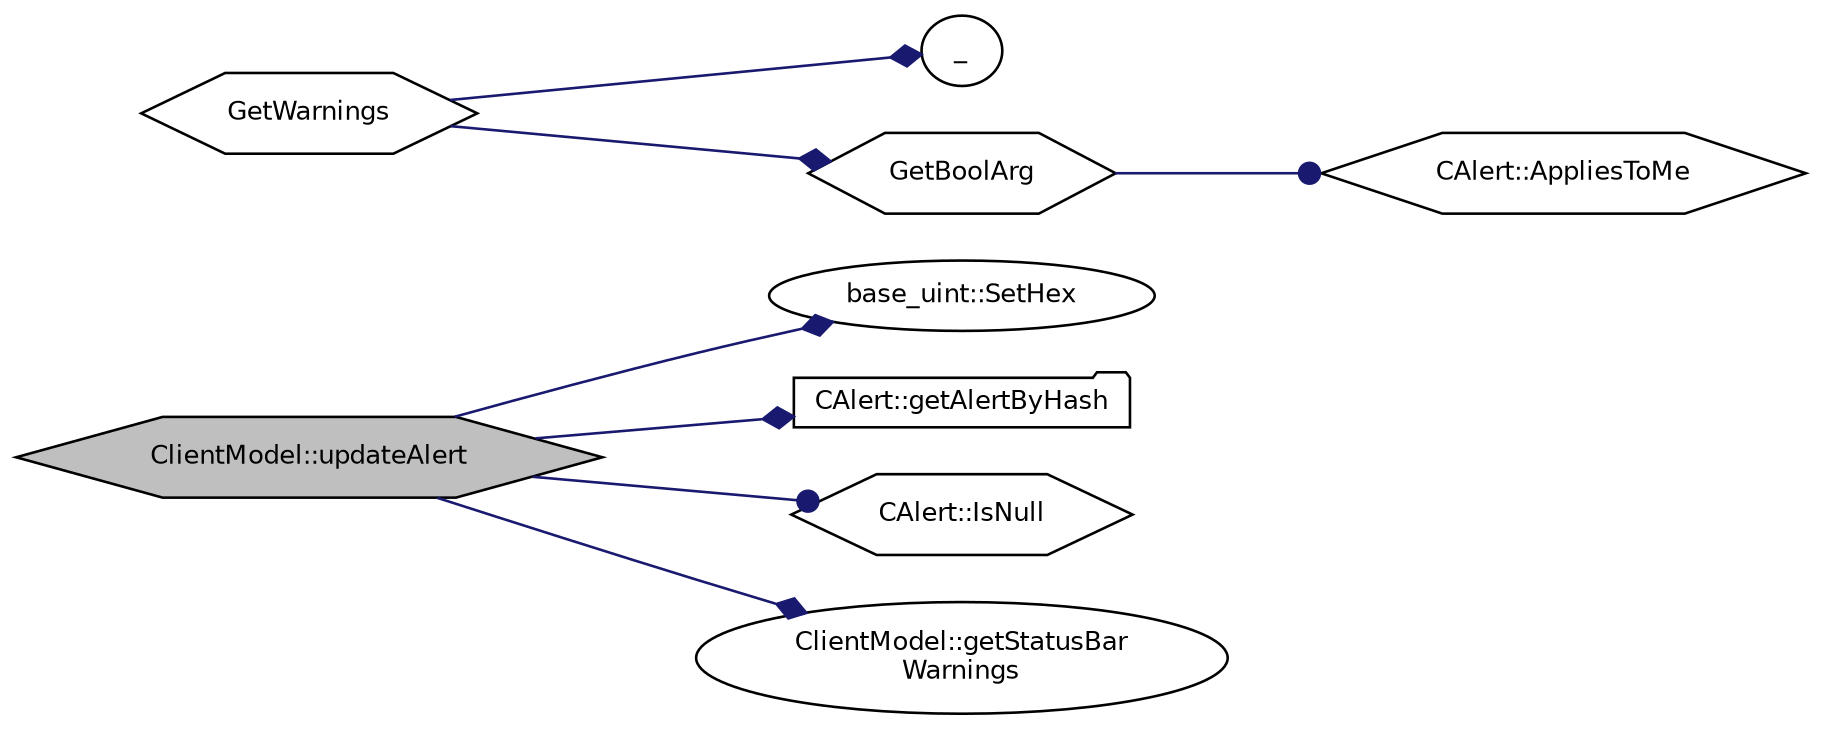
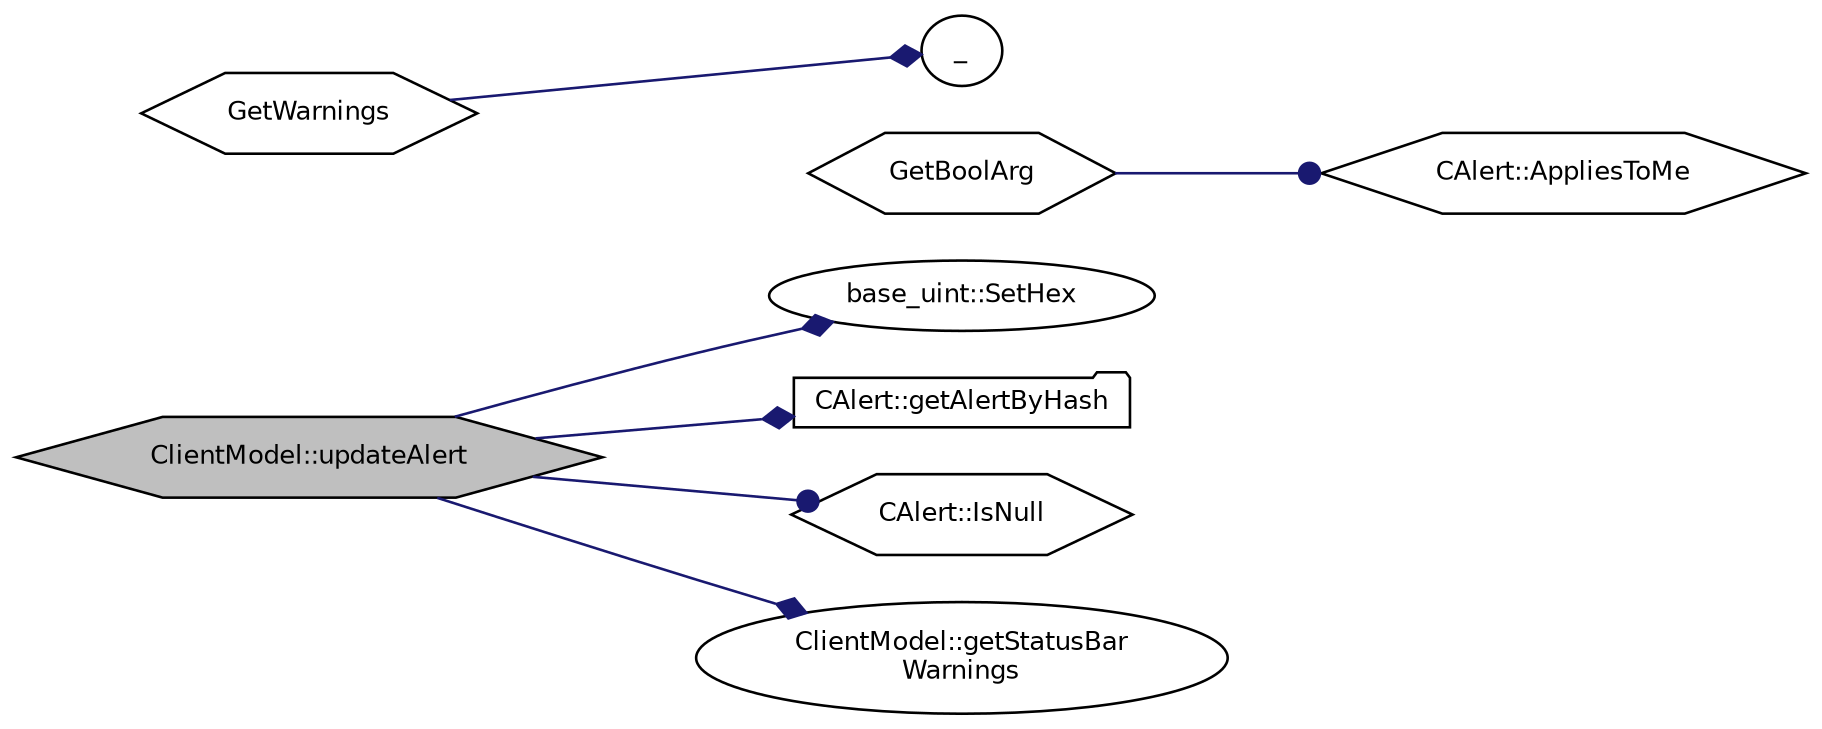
(625, 142) -> none
